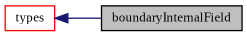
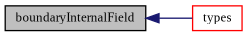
(85, 18) -> (176, 18)
